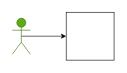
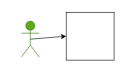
(21, 36) -> (30, 39)
